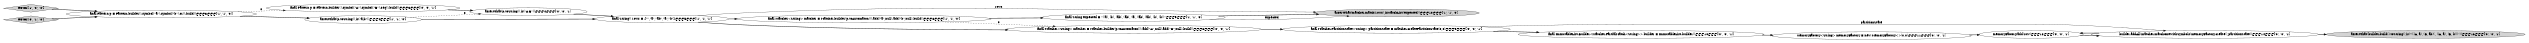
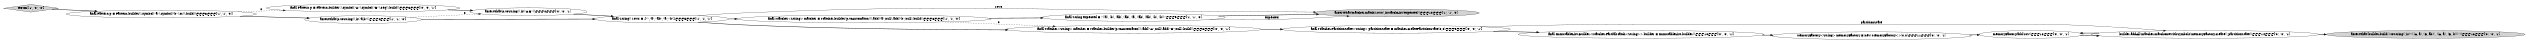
(31, 20) -> none
